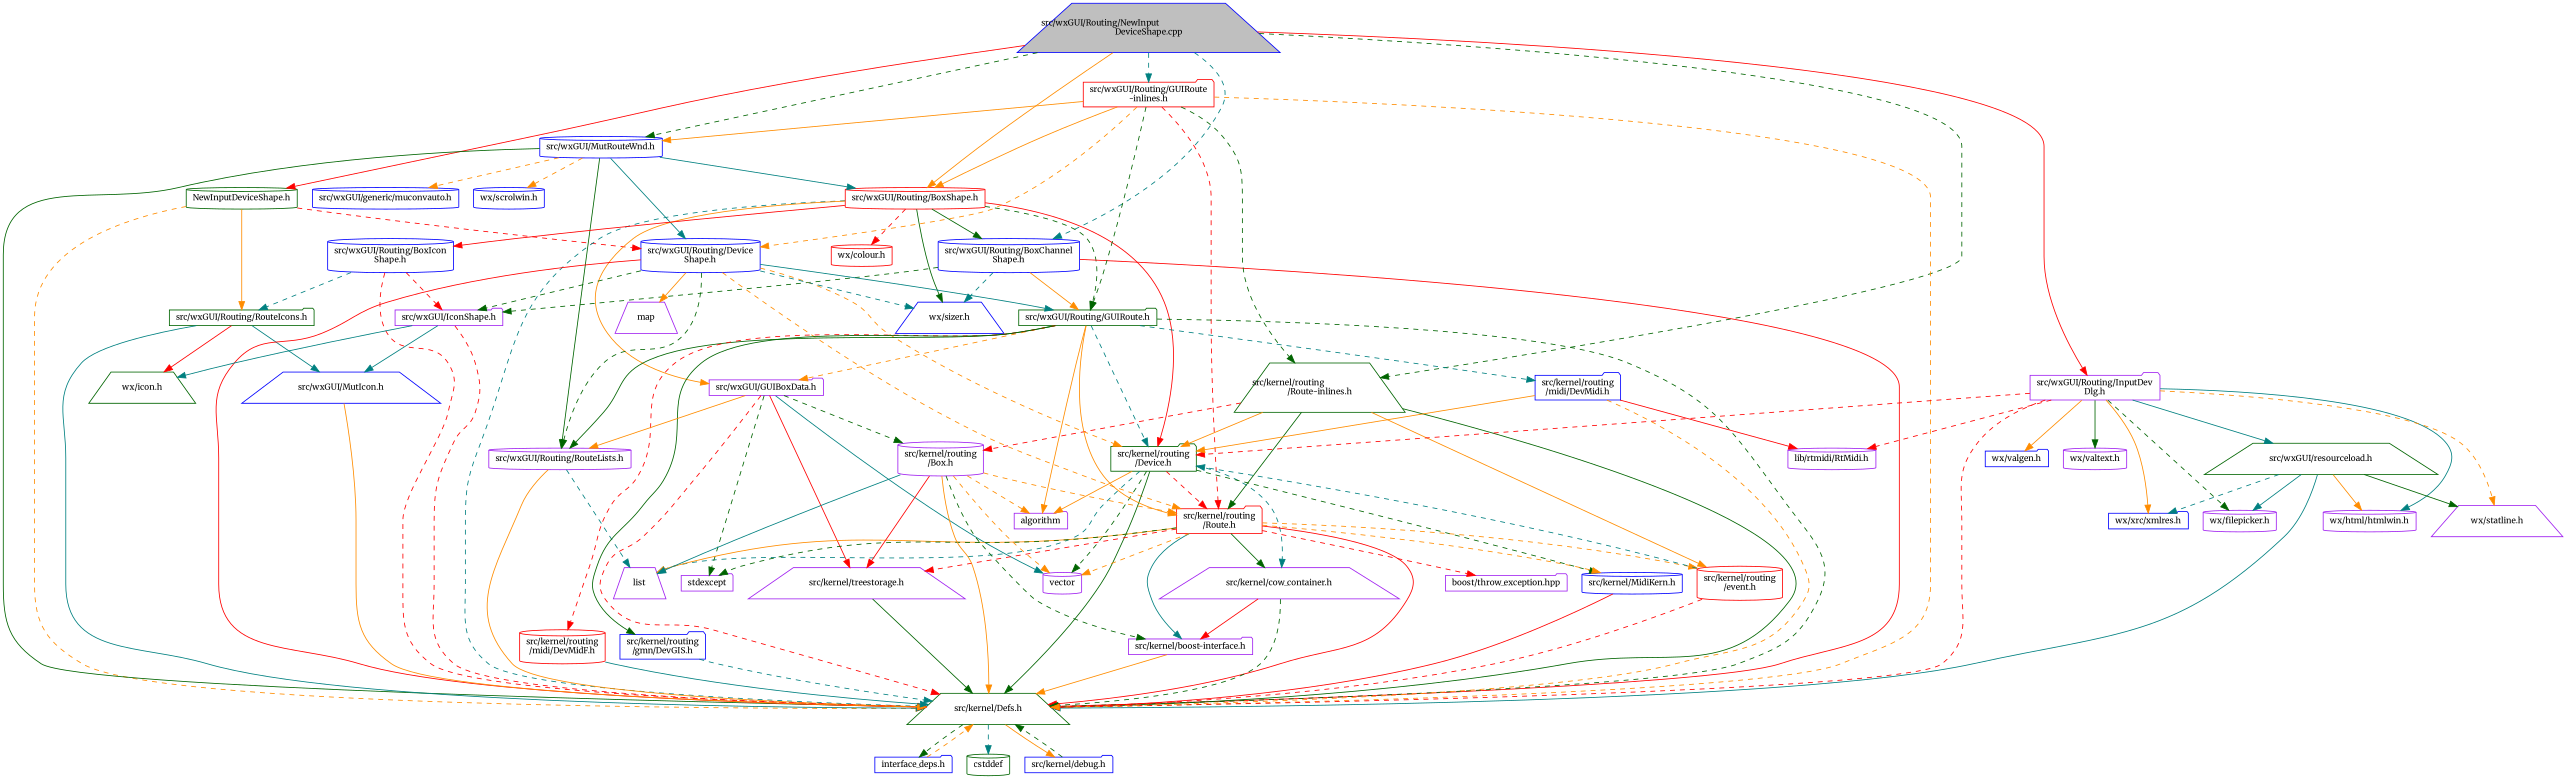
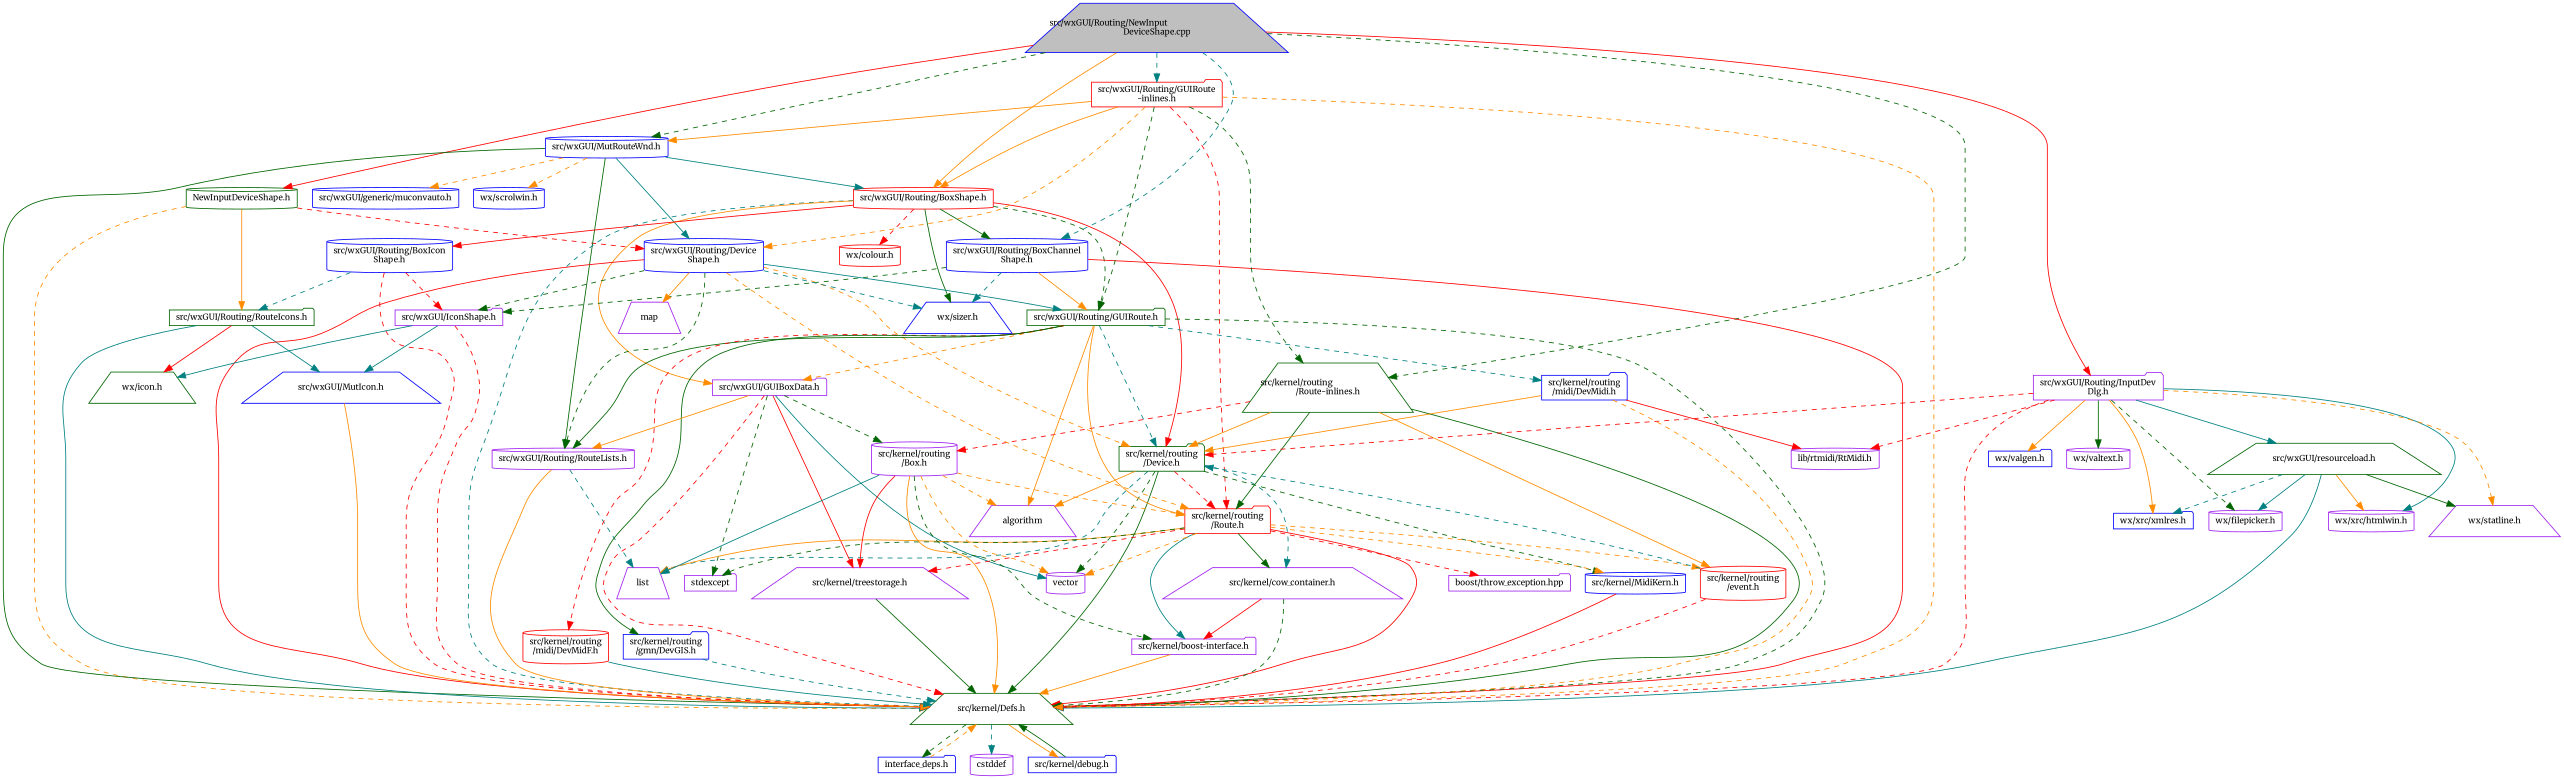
(1041, 521) -> (1023, 521)
(2370, 521) -> (2371, 521)
(1043, 743) -> (1046, 743)
(988, 765) -> (992, 765)
